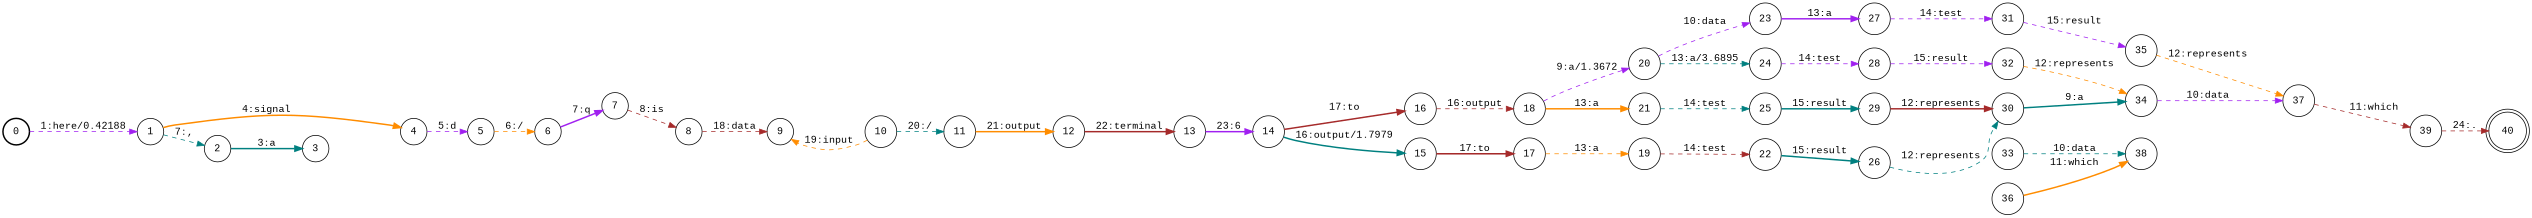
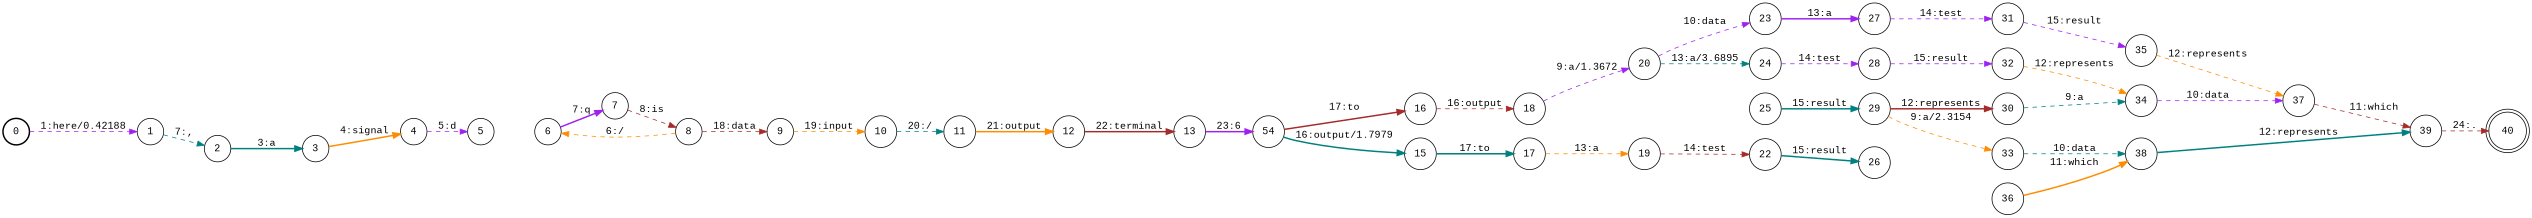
(2071, 105) -> (2071, 105)
(1644, 109) -> none
(278, 115) -> (361, 141)
(511, 132) -> (622, 137)
(1269, 132) -> (1269, 132)
none -> (1936, 135)
none -> (2280, 143)
(833, 150) -> (825, 132)
(1471, 154) -> (1471, 154)
(1955, 172) -> none
